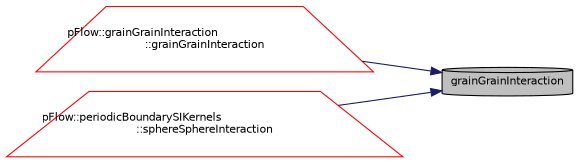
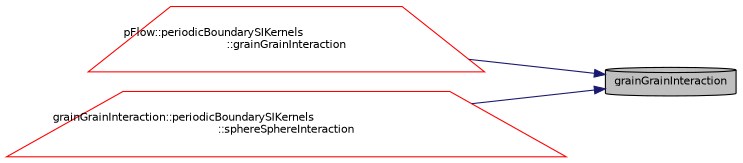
(205, 39) -> (286, 39)
(205, 124) -> (286, 124)
